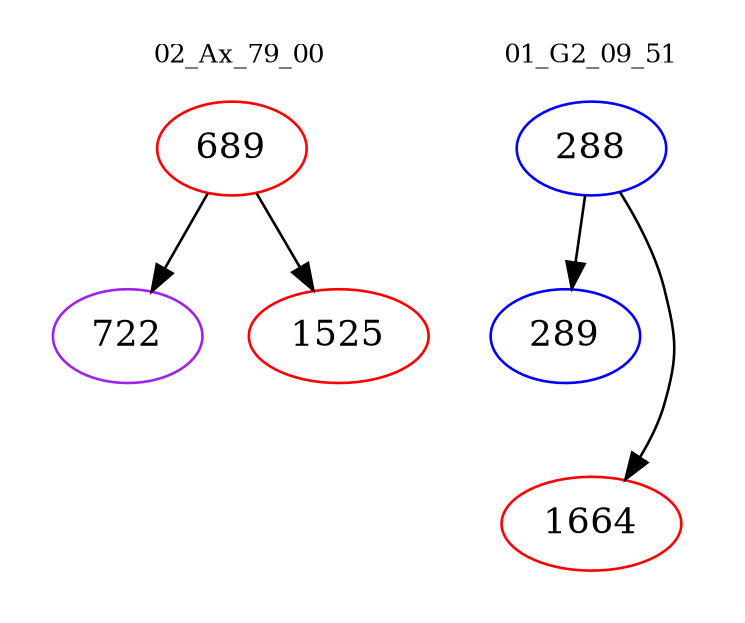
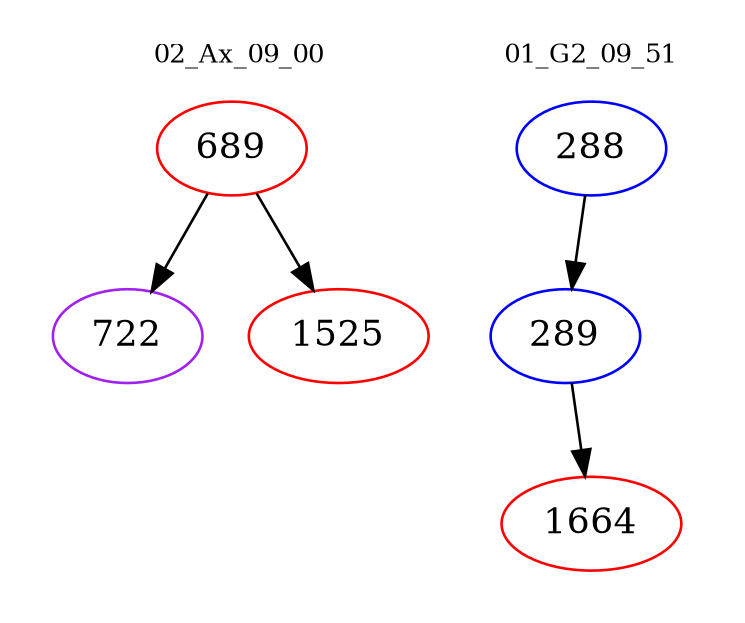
(240, 56) -> (240, 56)
(672, 322) -> (576, 416)
